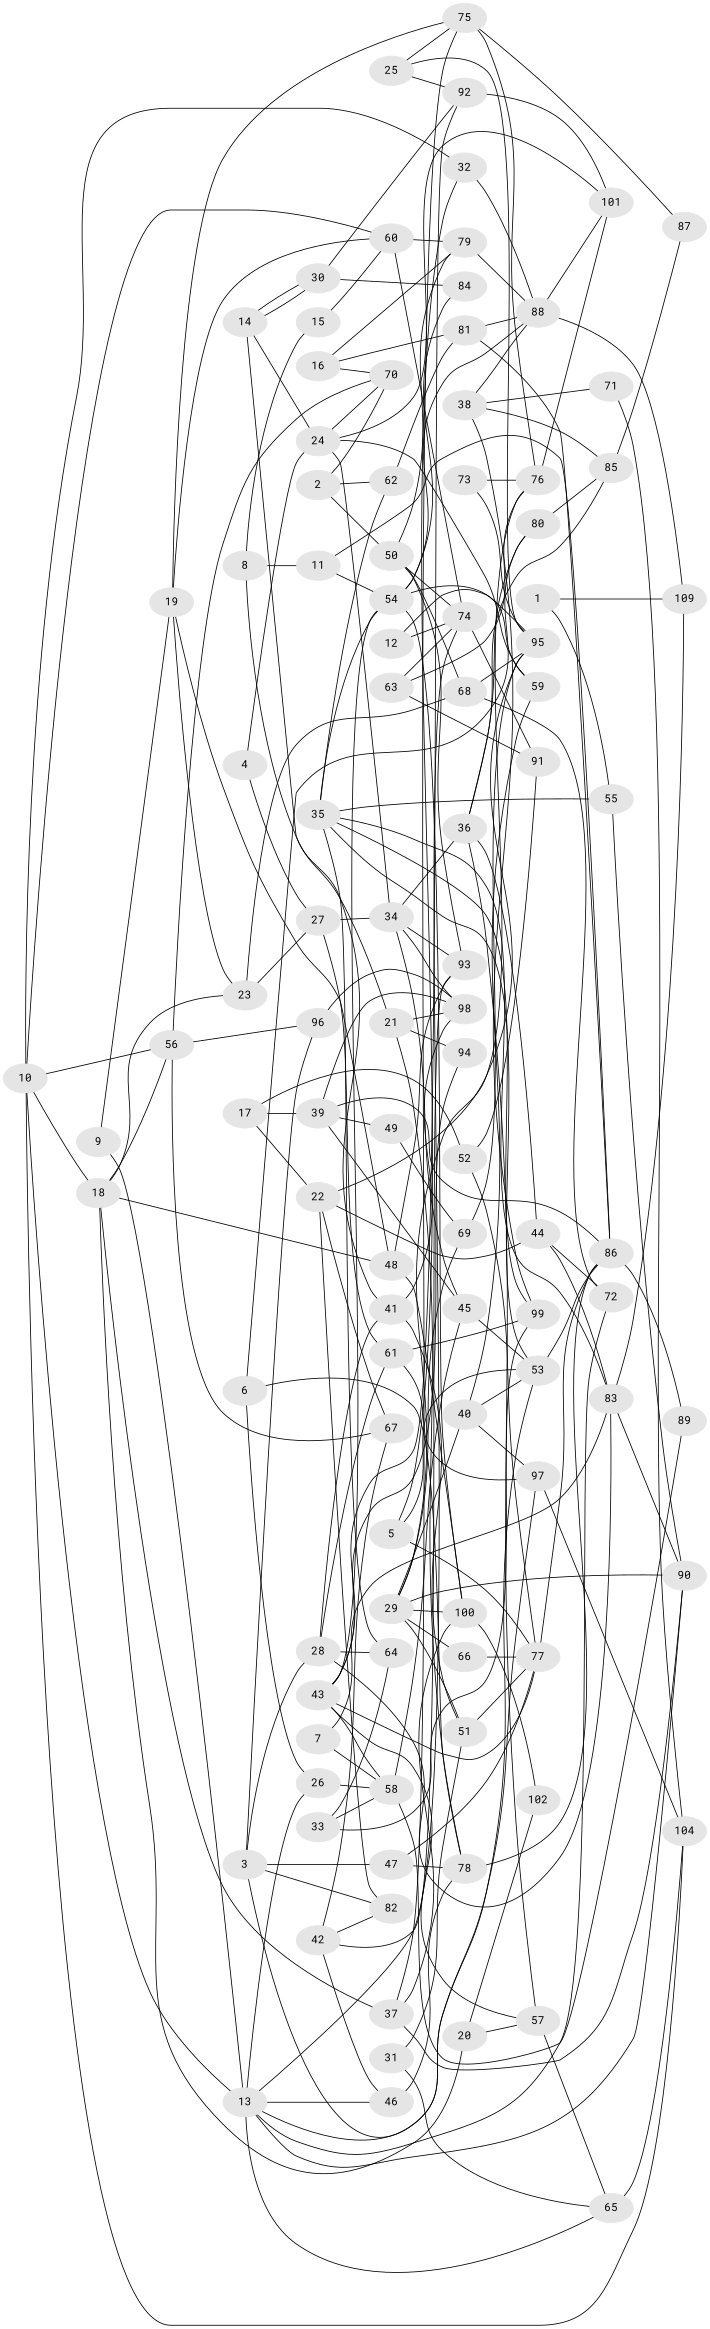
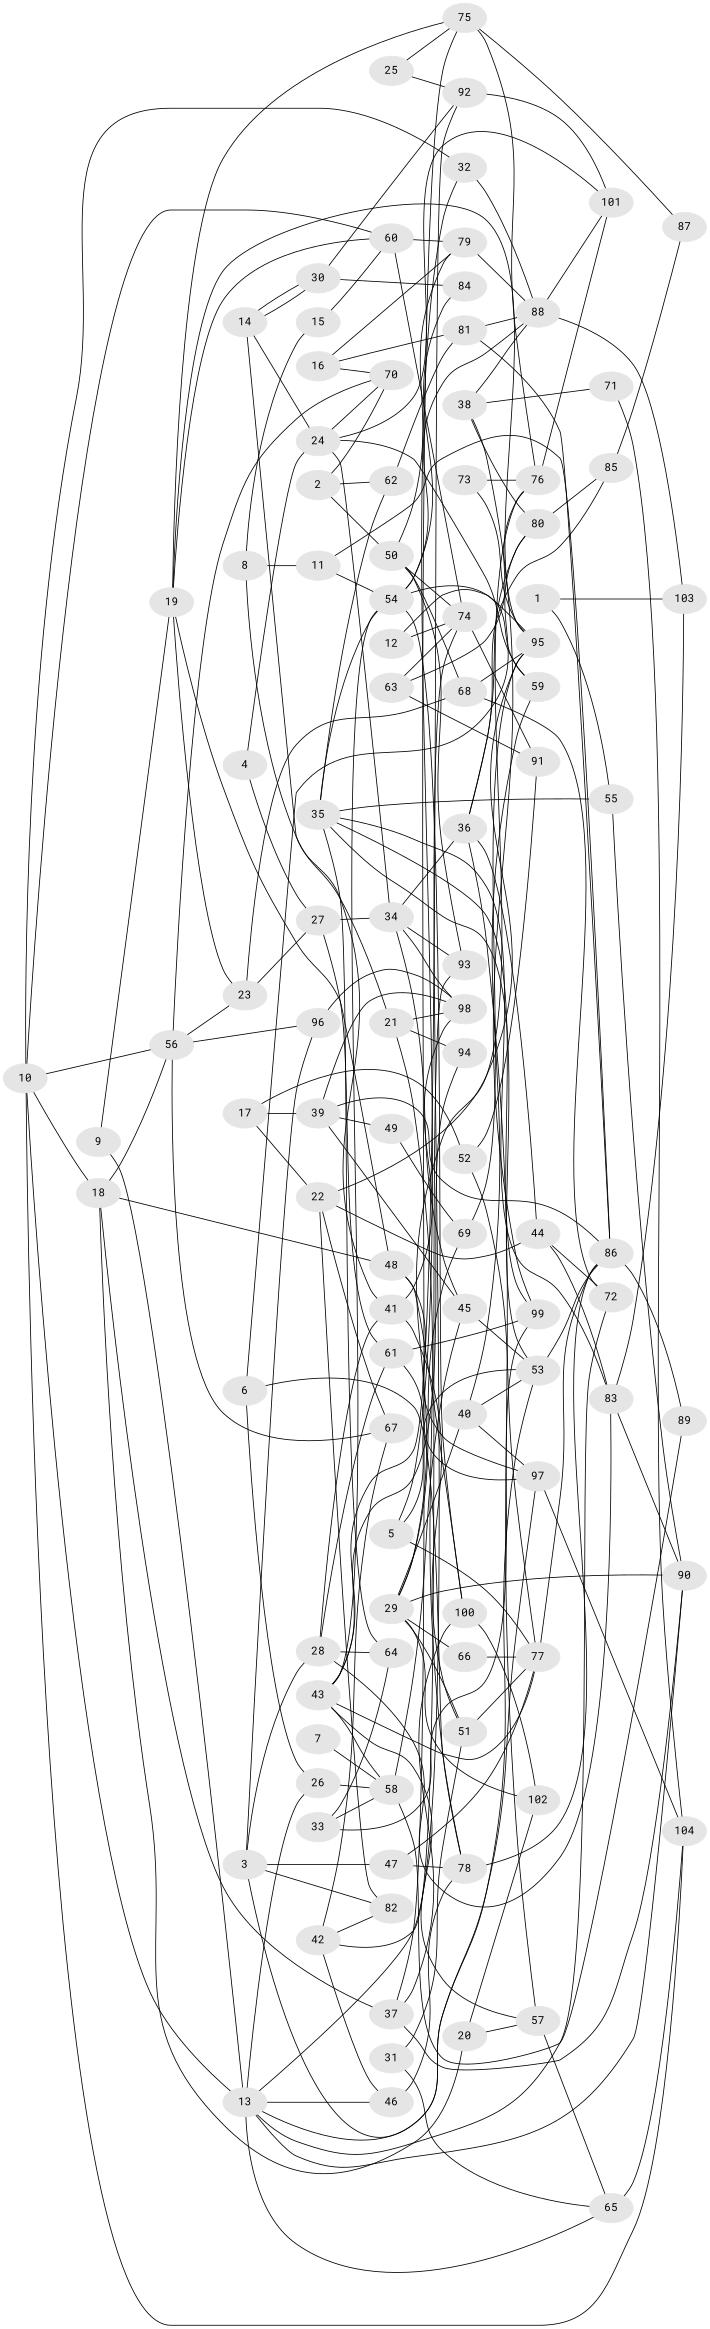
(509, 312) -> (398, 205)
(545, 425) -> (495, 468)
(684, 599) -> (684, 599)
(130, 1061) -> (208, 1020)
(409, 1175) -> (448, 1441)
(461, 1542) -> none
(428, 1611) -> (451, 1763)
